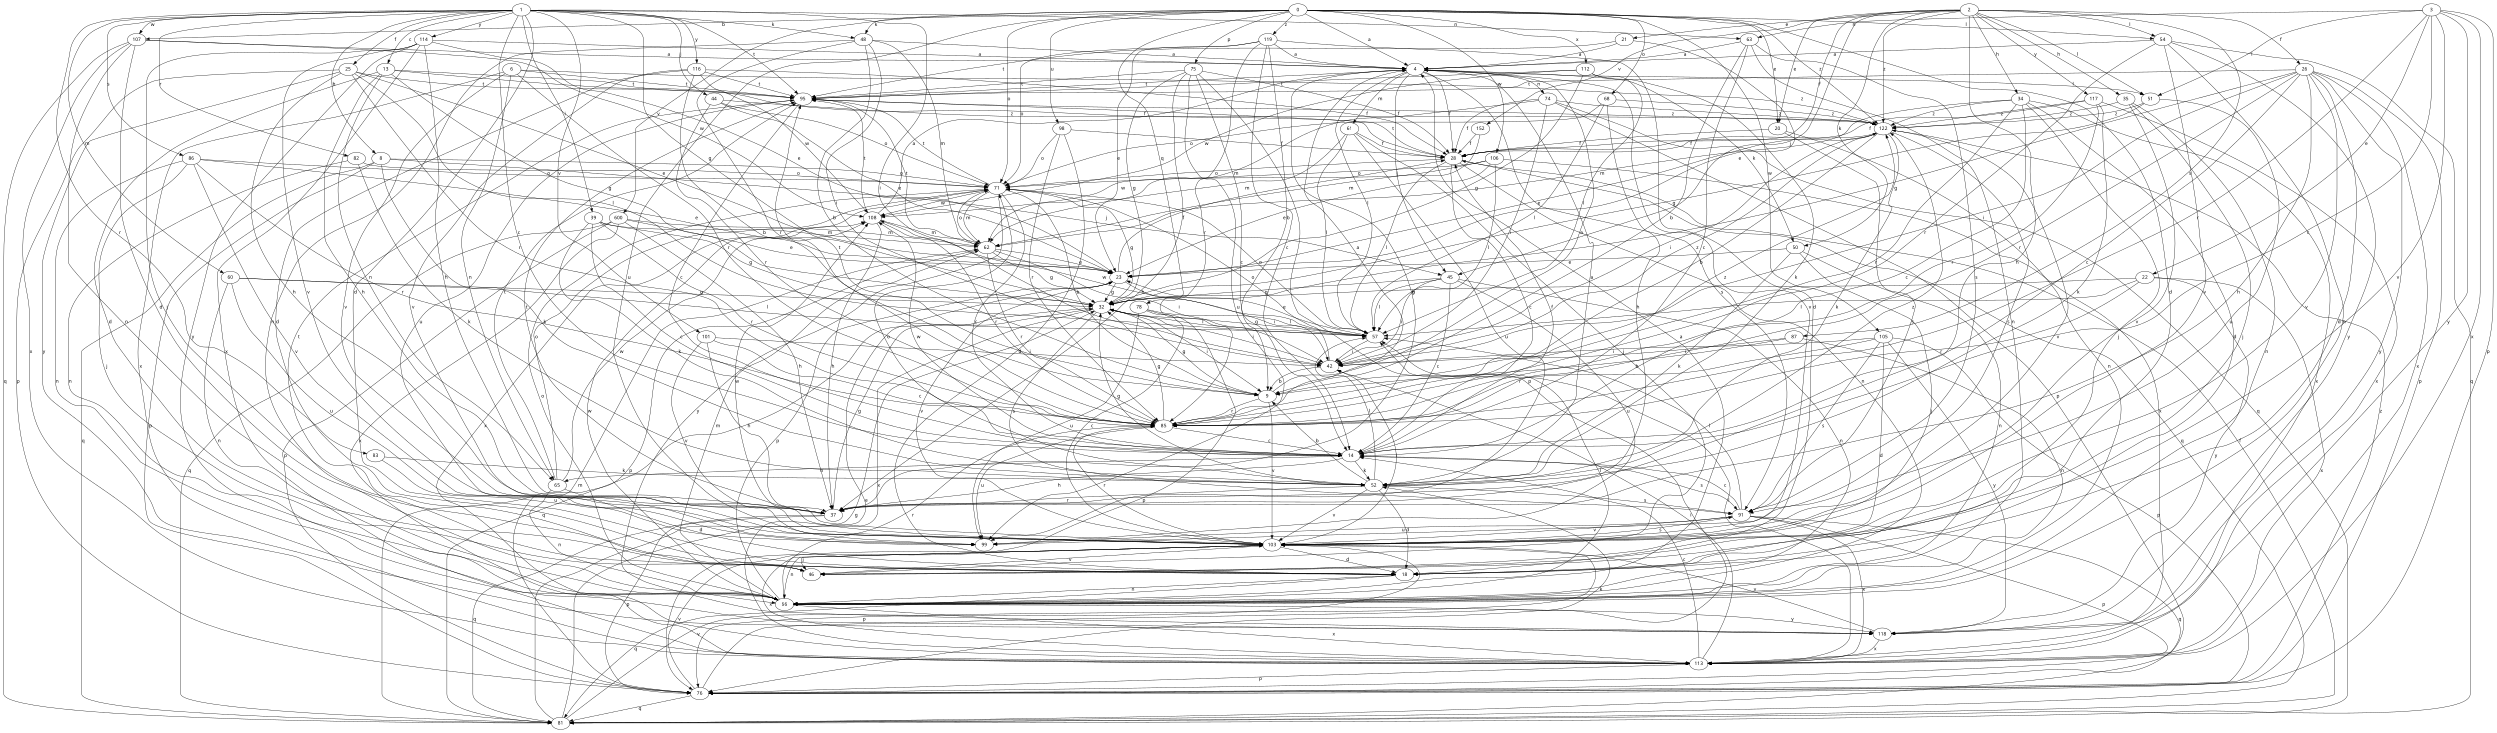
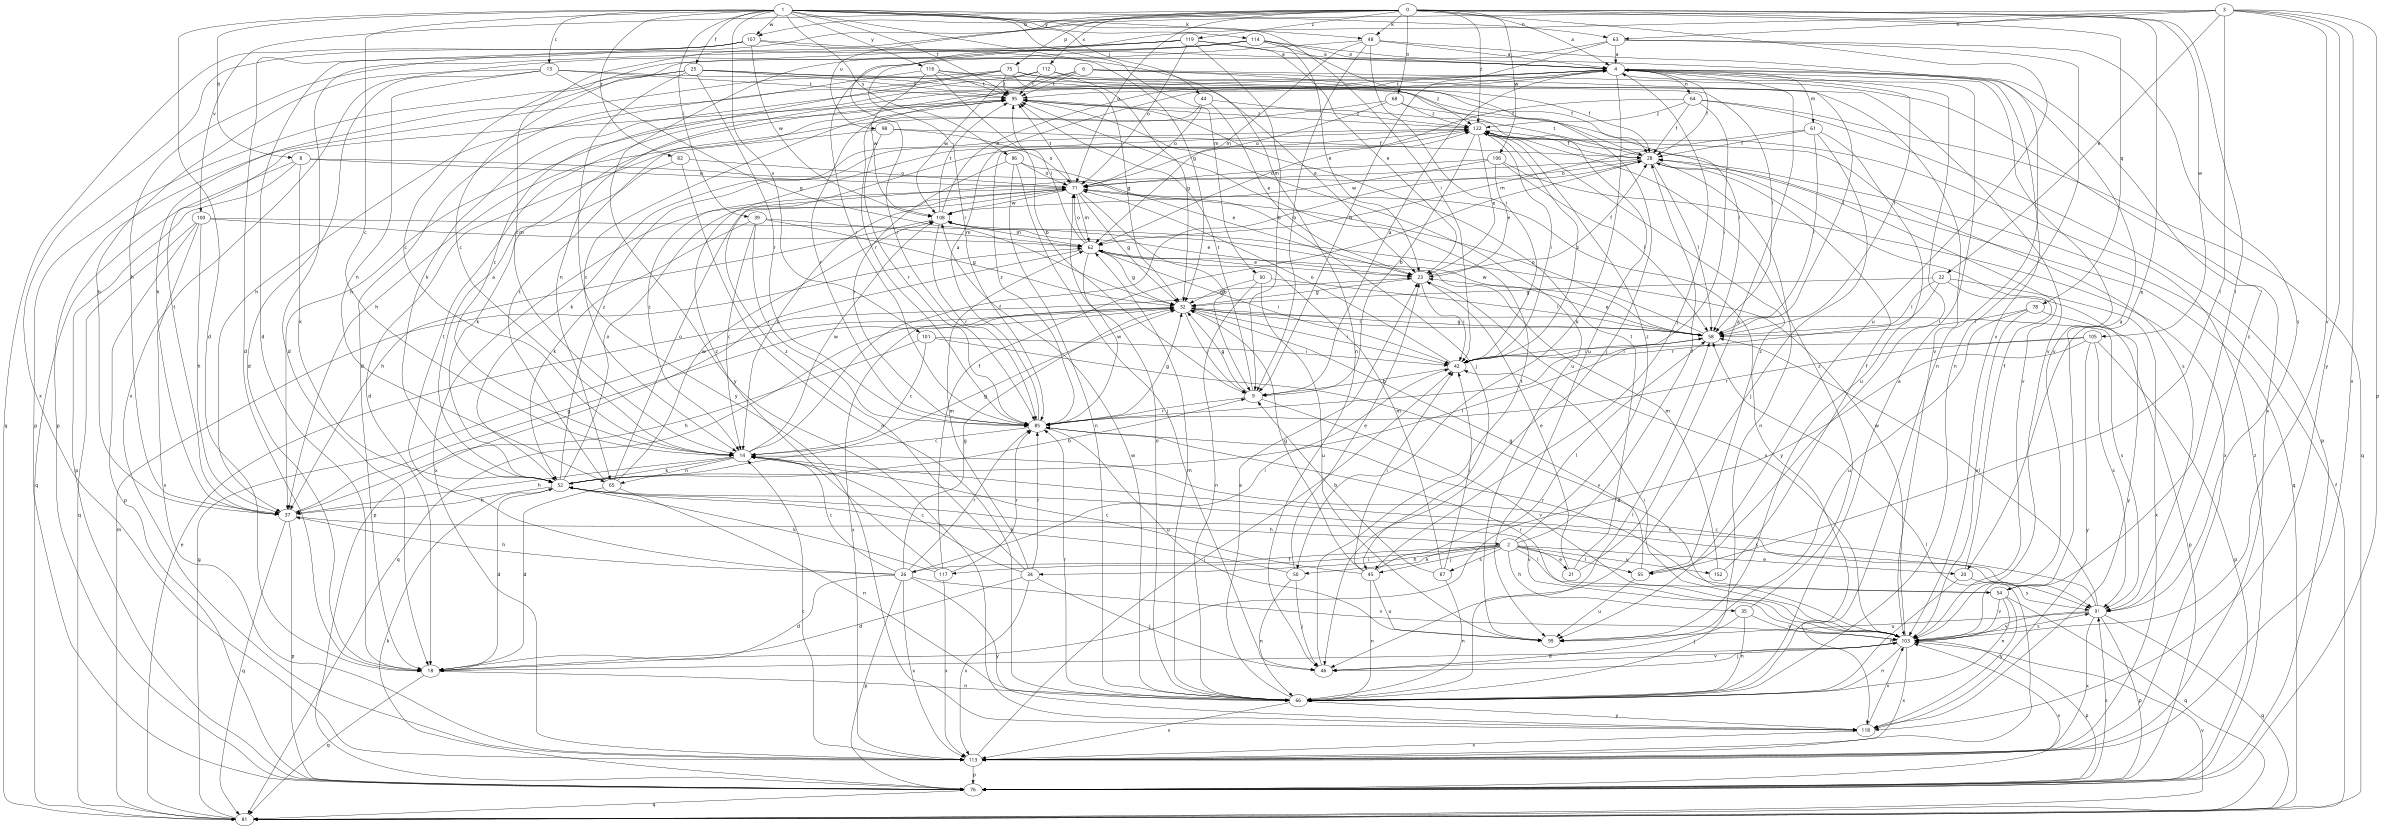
(2036, 54) -> (1369, 560)
(1548, 99) -> (1693, 99)
(2150, 99) -> (1640, 575)
(907, 173) -> (1052, 173)
(618, 218) -> (201, 218)
none -> (1340, 331)
(1022, 337) -> (1119, 337)
(1375, 337) -> (1711, 337)
(1092, 426) -> (1977, 471)
(778, 441) -> (1241, 486)
(375, 456) -> none
(278, 460) -> (1270, 165)
(1649, 463) -> (896, 526)
(1068, 500) -> (482, 500)
(705, 517) -> none
none -> (1616, 788)
